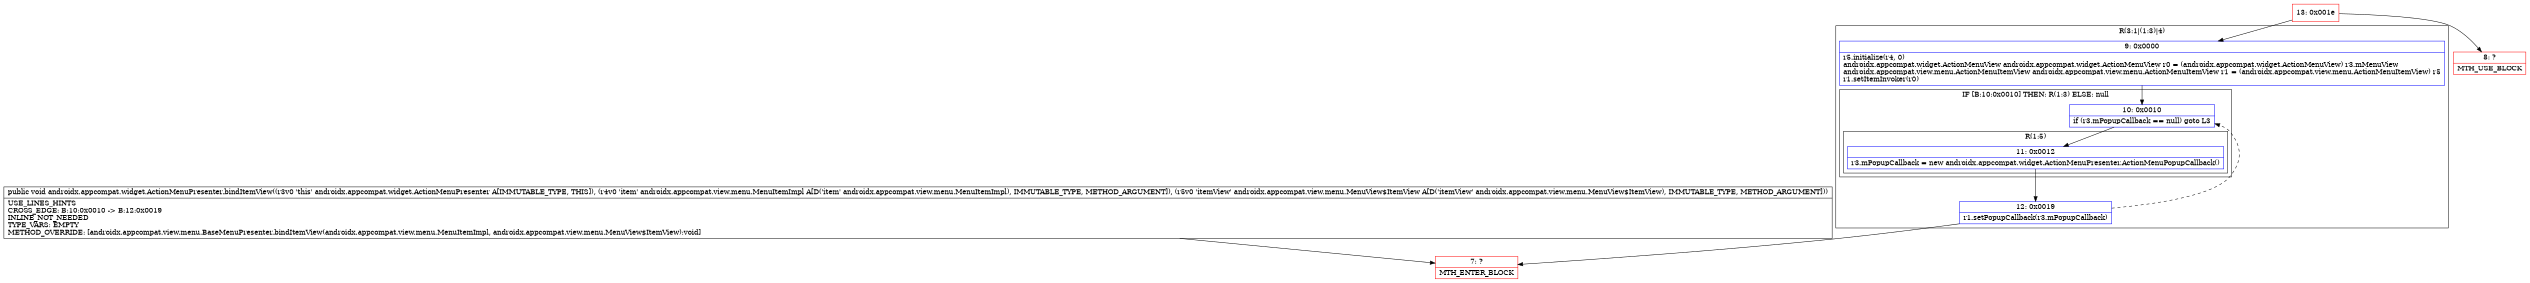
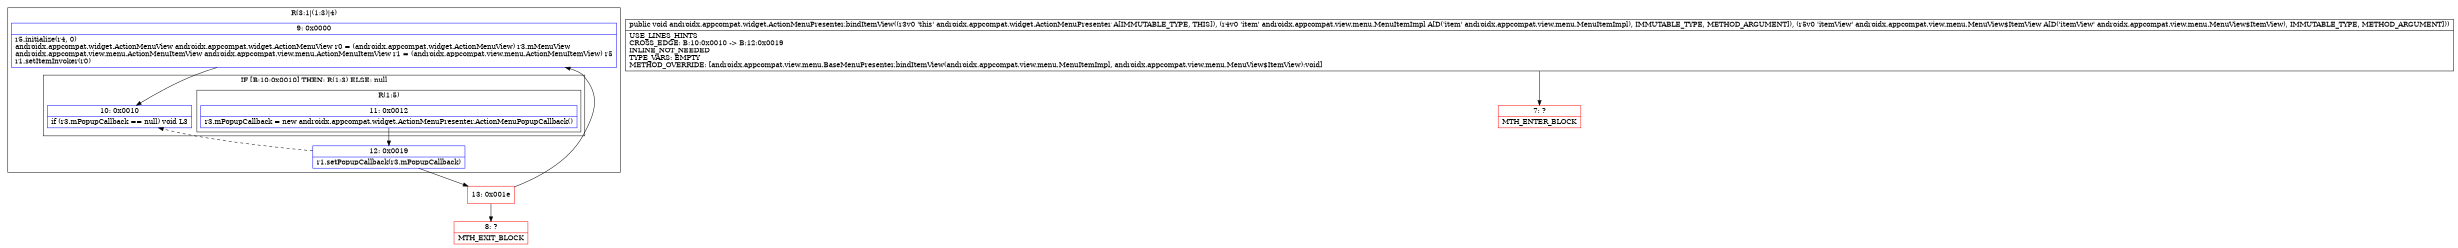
(2490, 69) -> (491, 238)
(2142, 121) -> (120, 122)
(2091, 136) -> none
(1742, 248) -> (441, 176)
